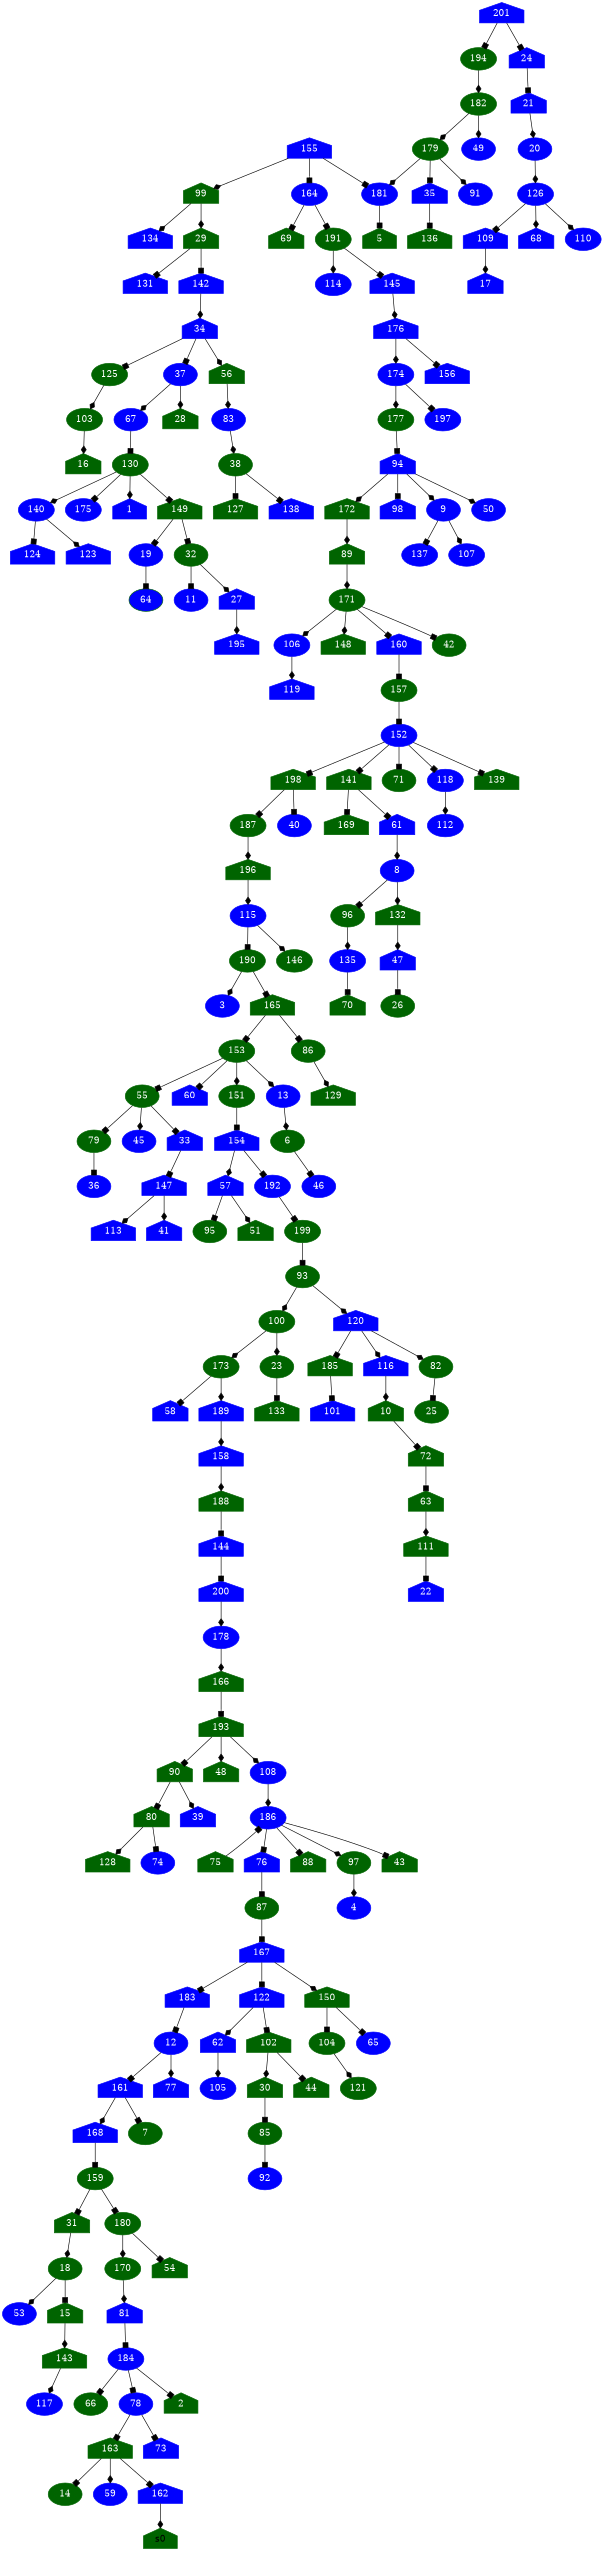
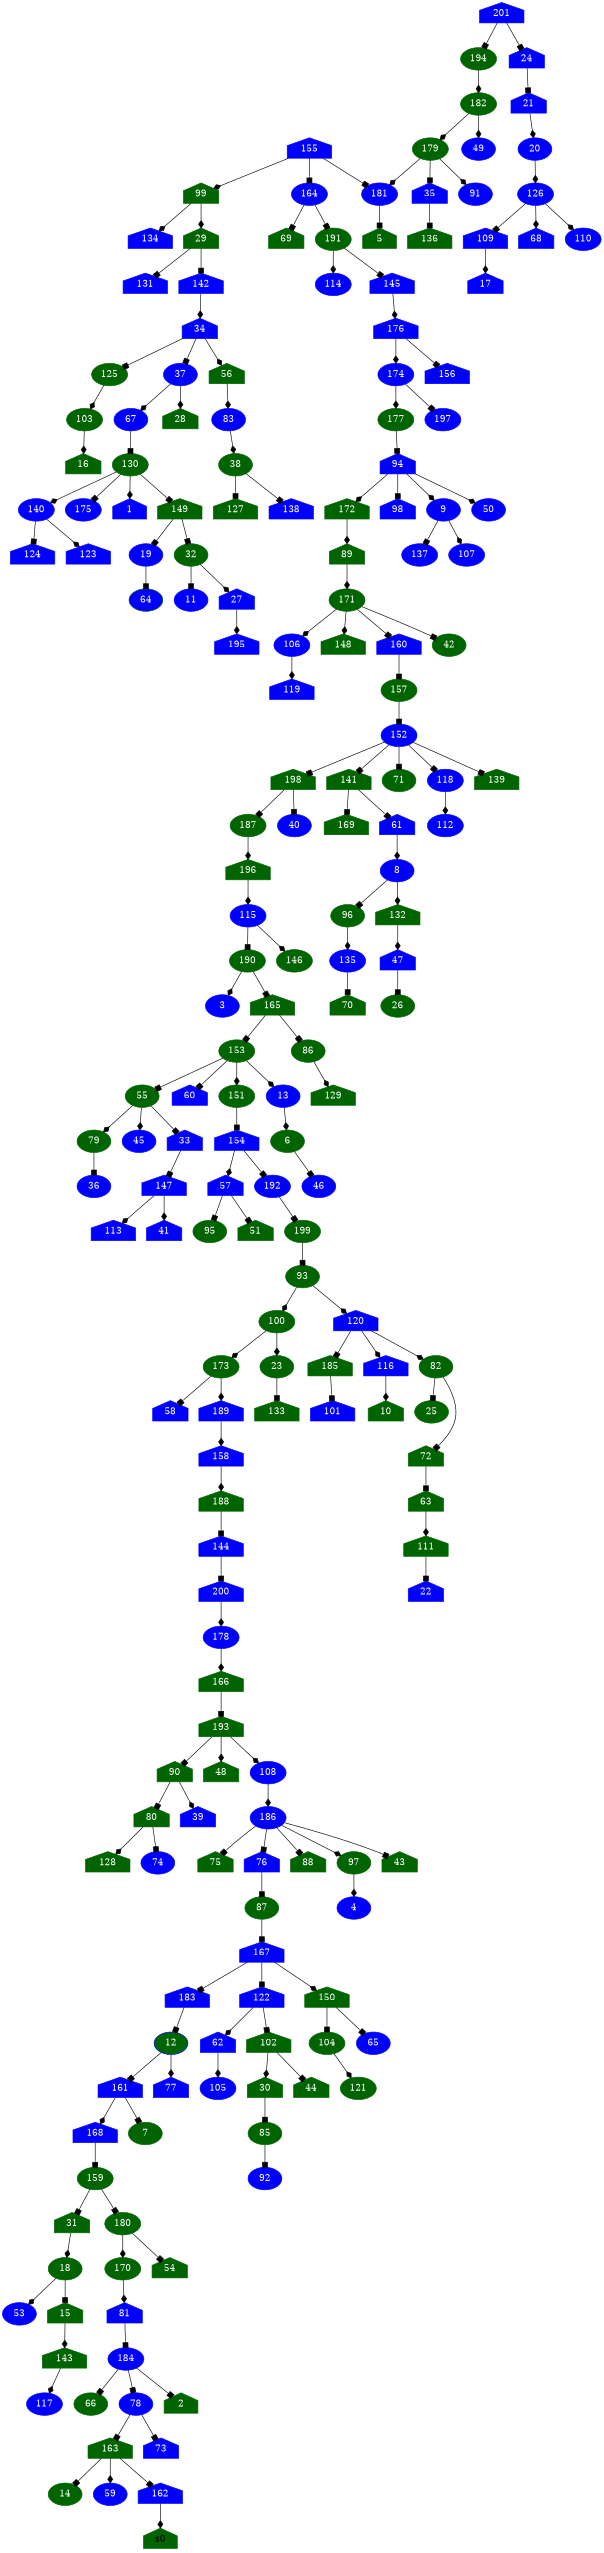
(120, 1117) -> (120, 1117)
(239, 1206) -> (239, 1206)
(404, 1433) -> (456, 1412)
(241, 1844) -> (241, 1838)
(171, 2043) -> (171, 2043)
